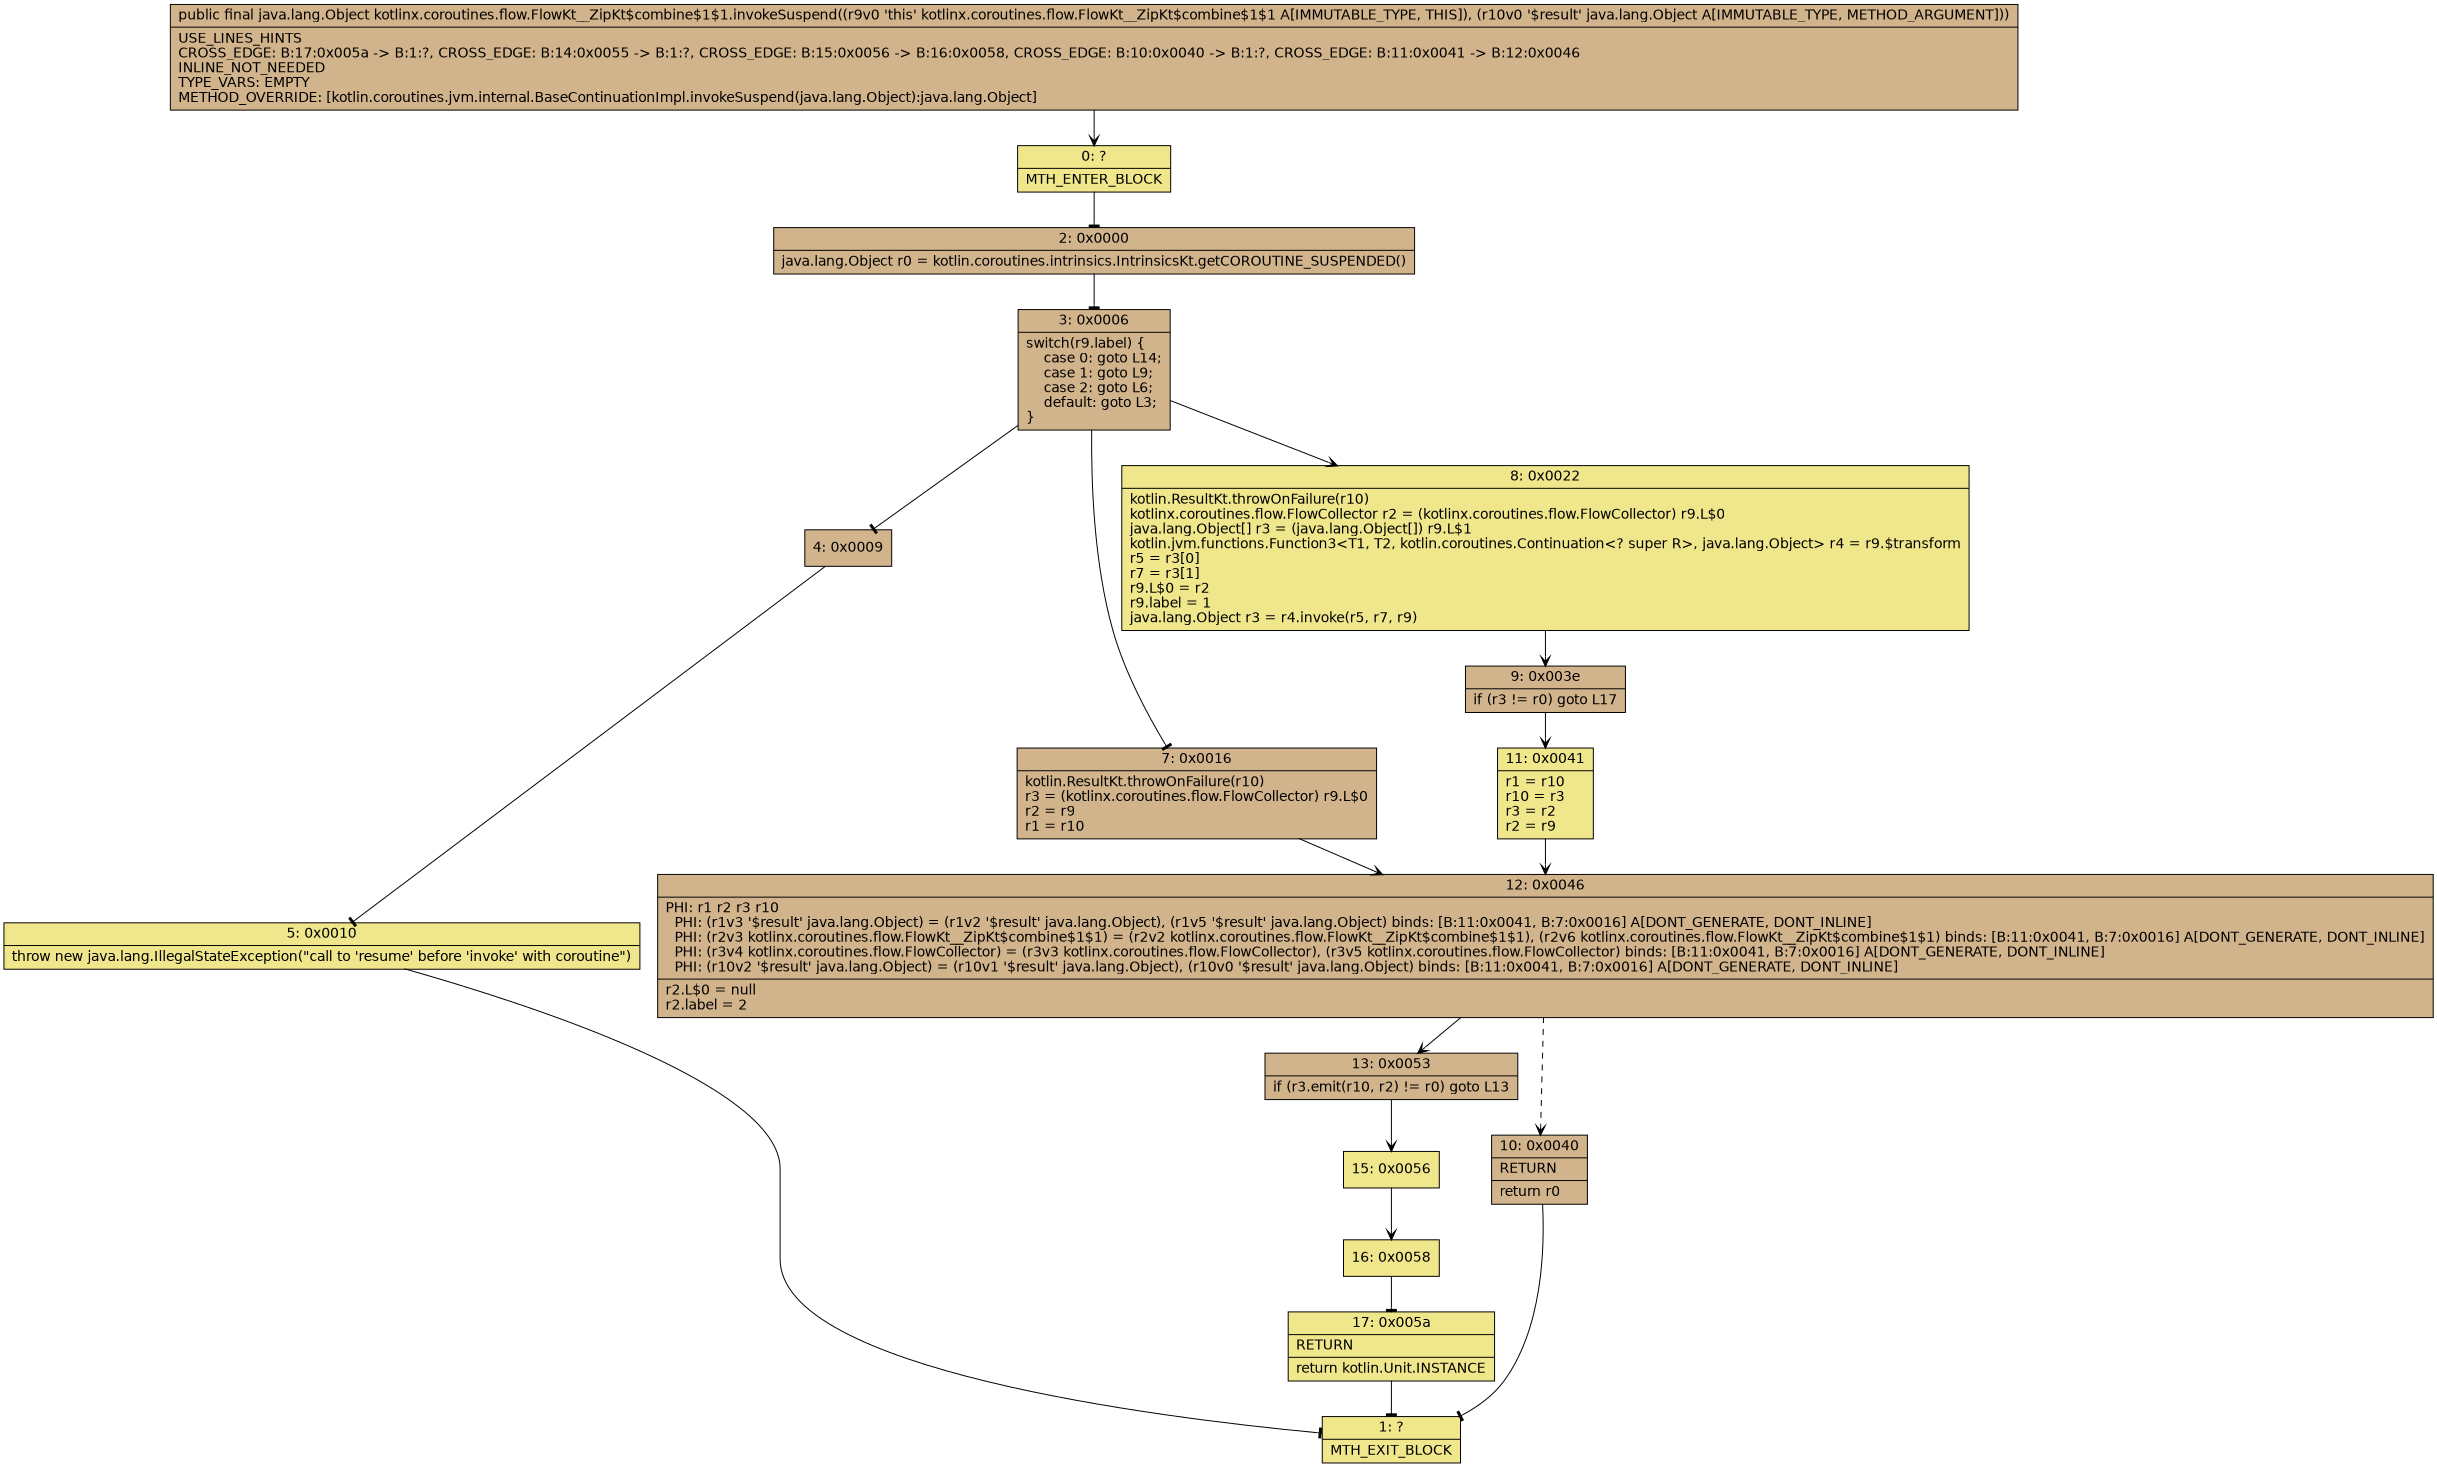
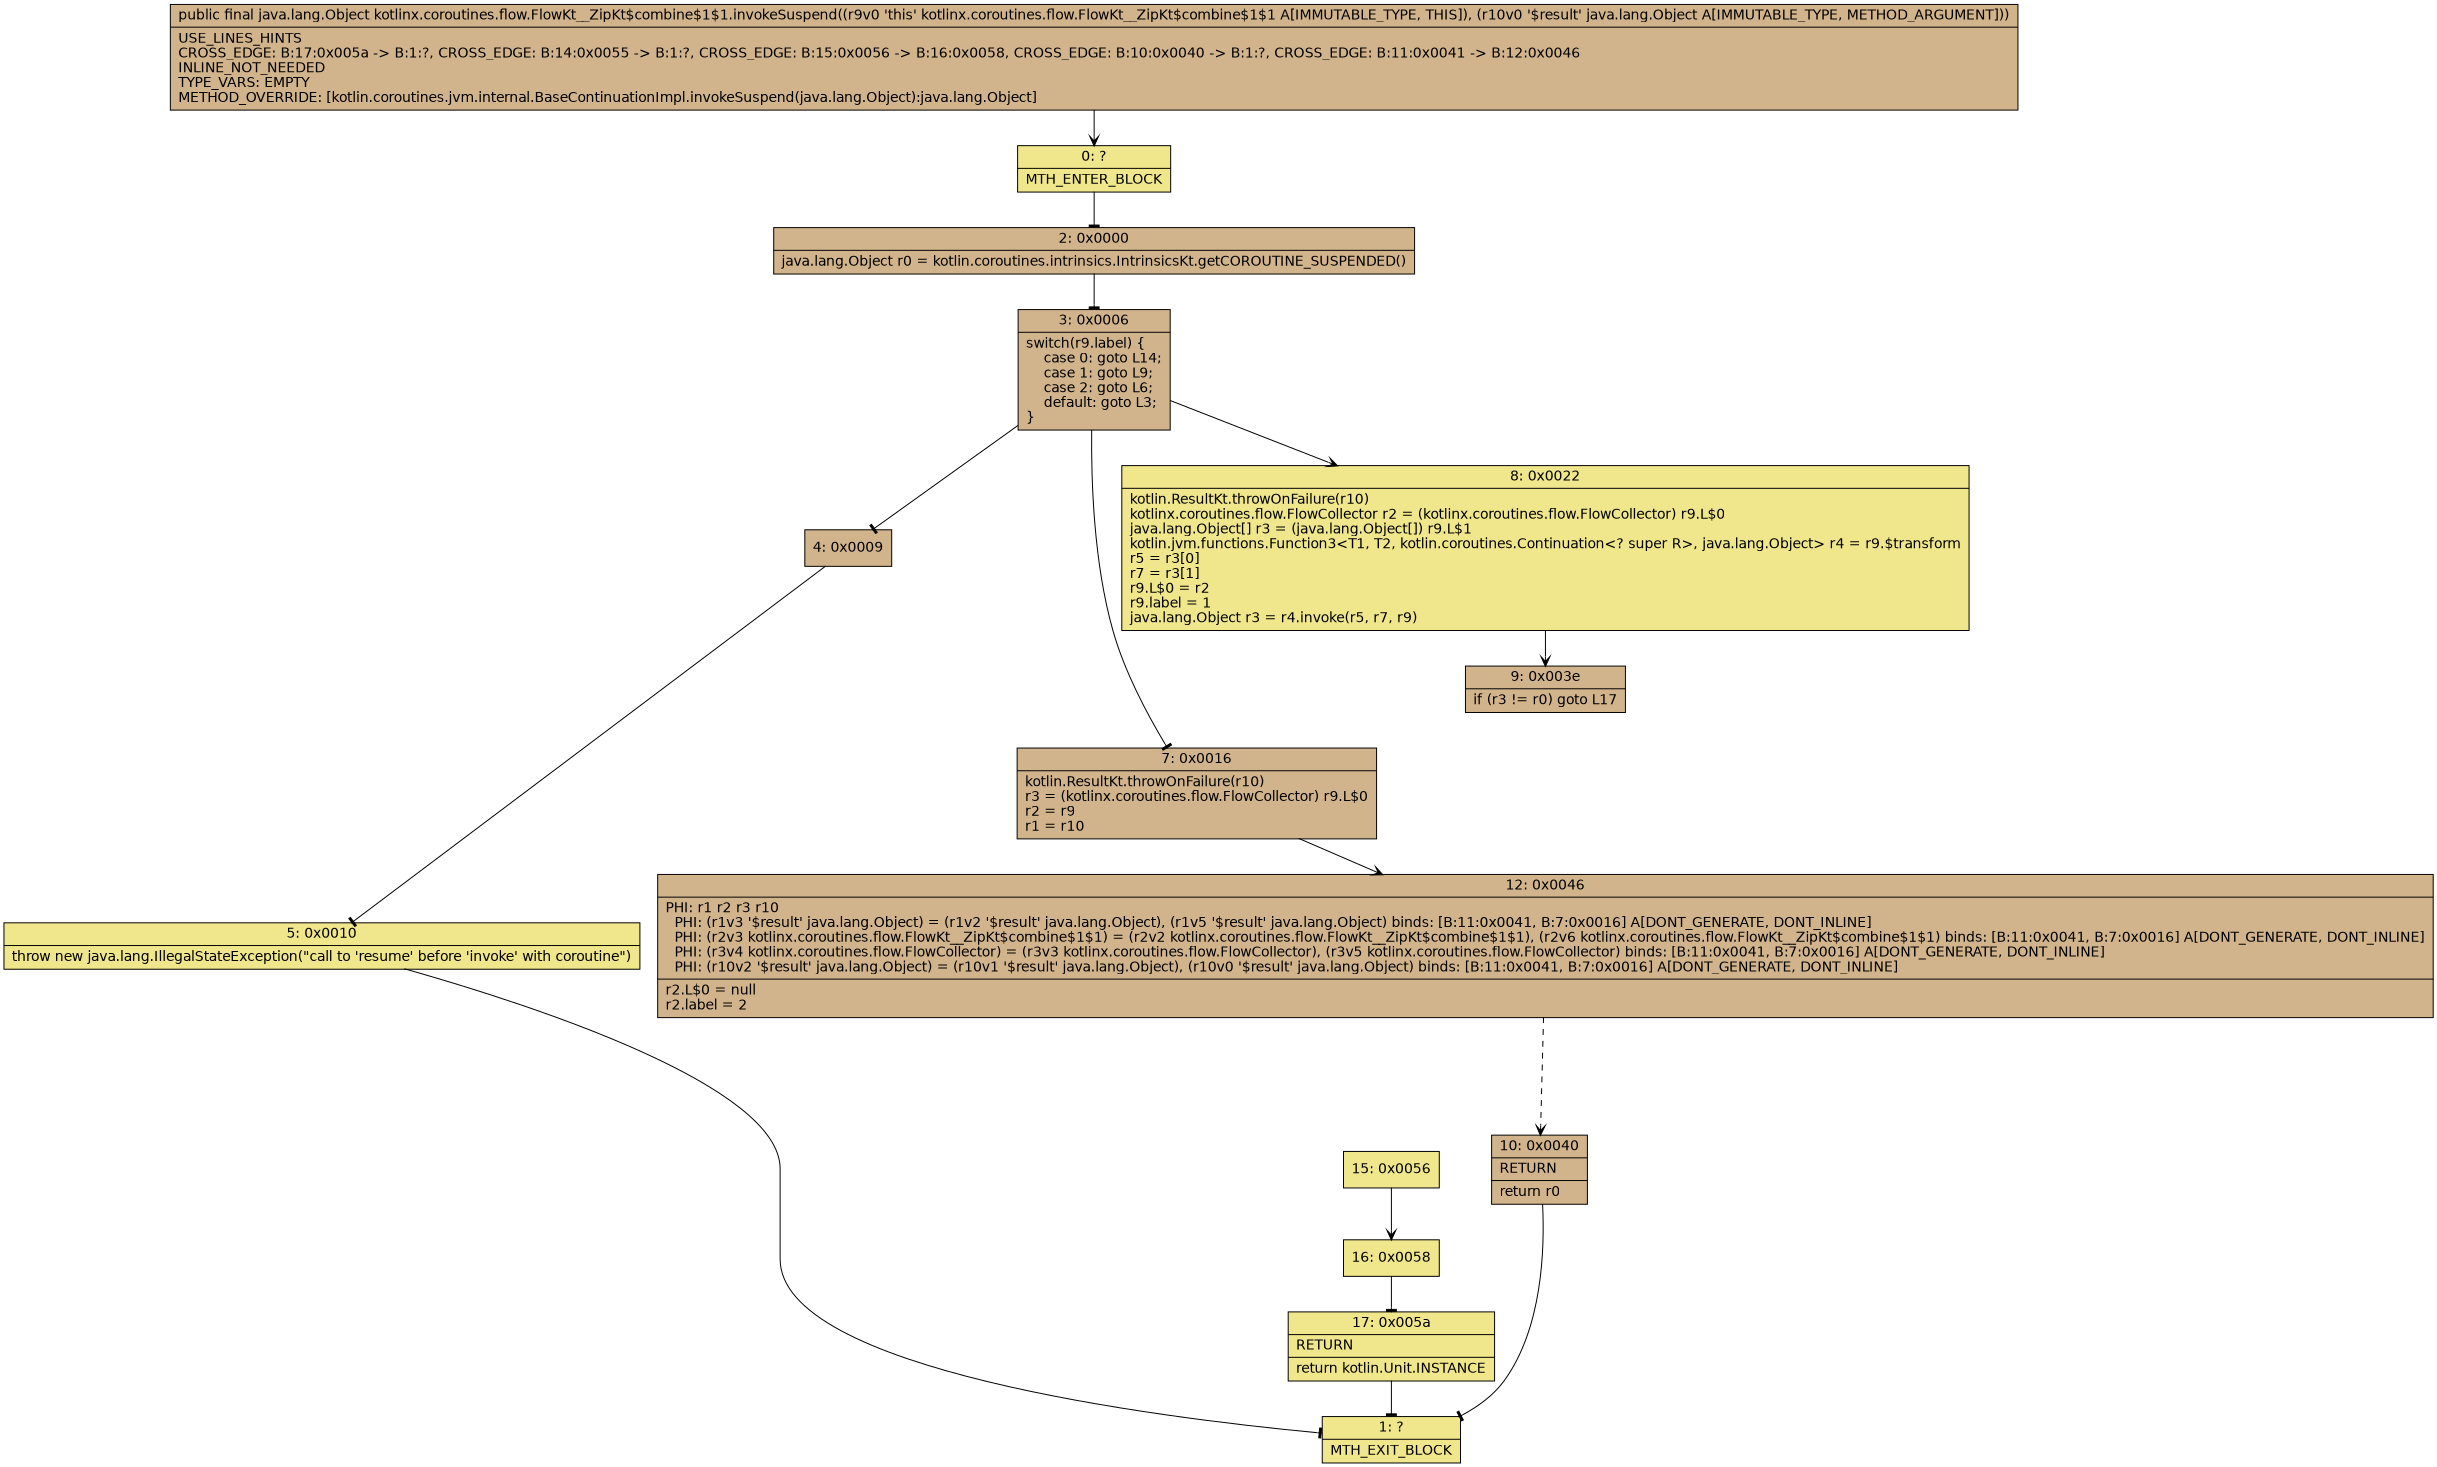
(1545, 793) -> none
(1391, 1076) -> none
